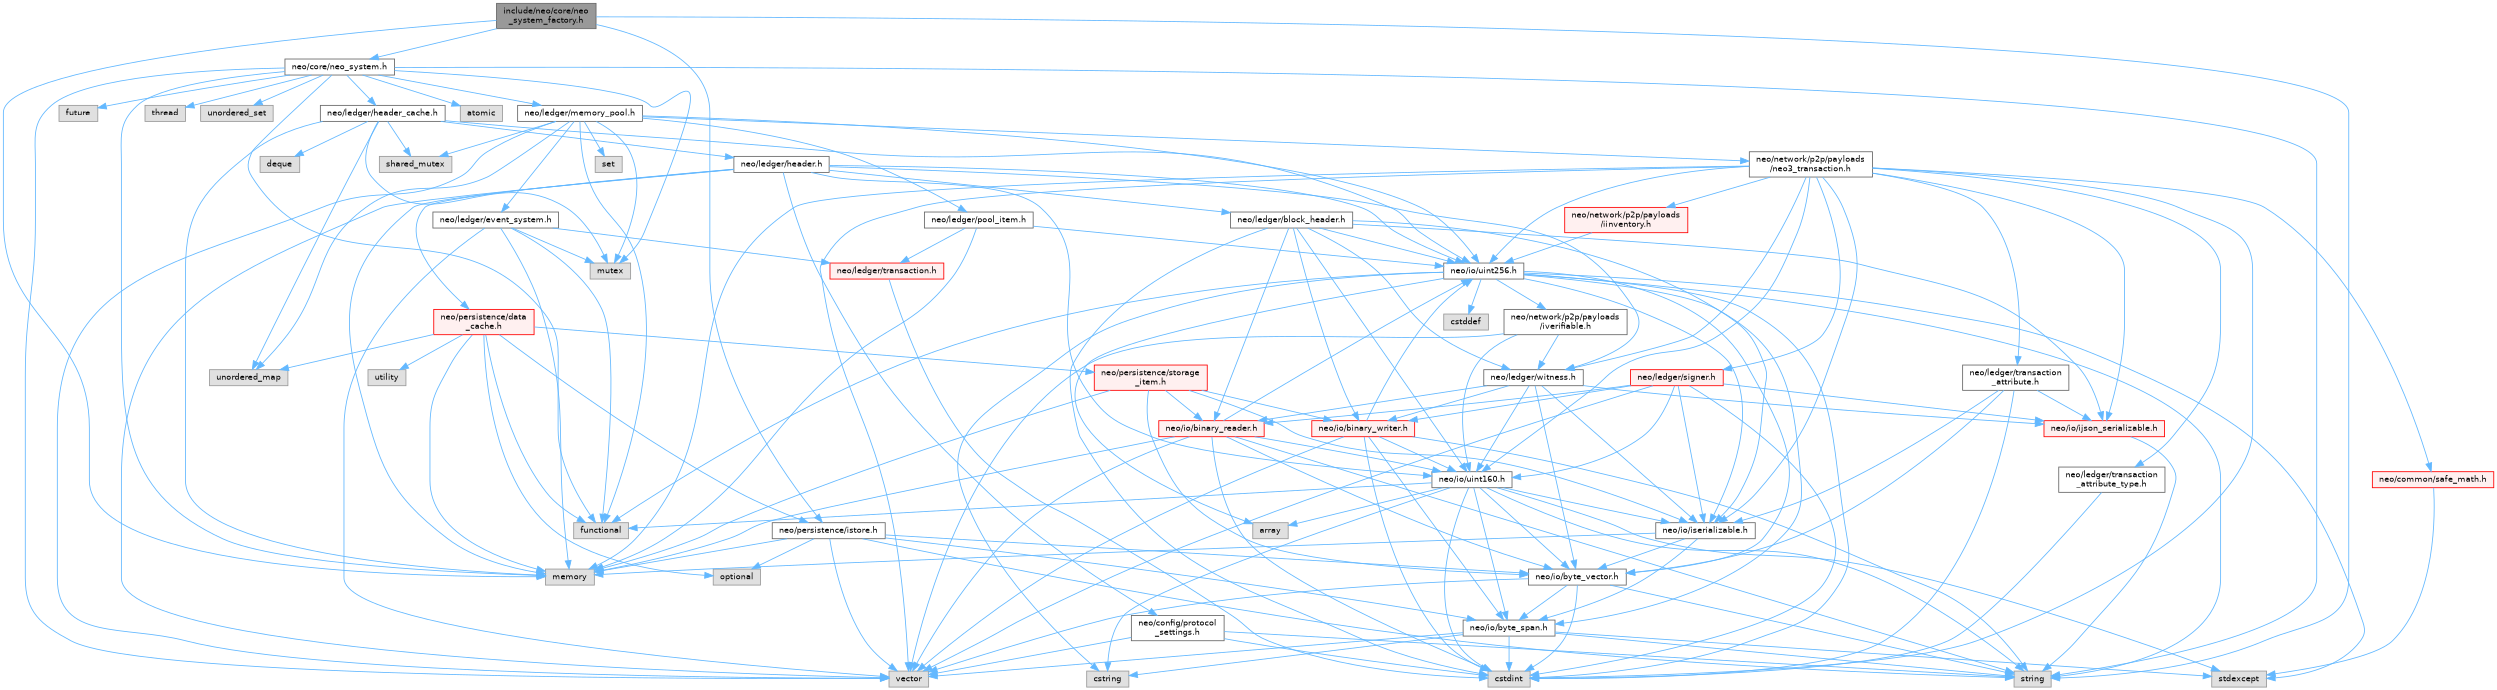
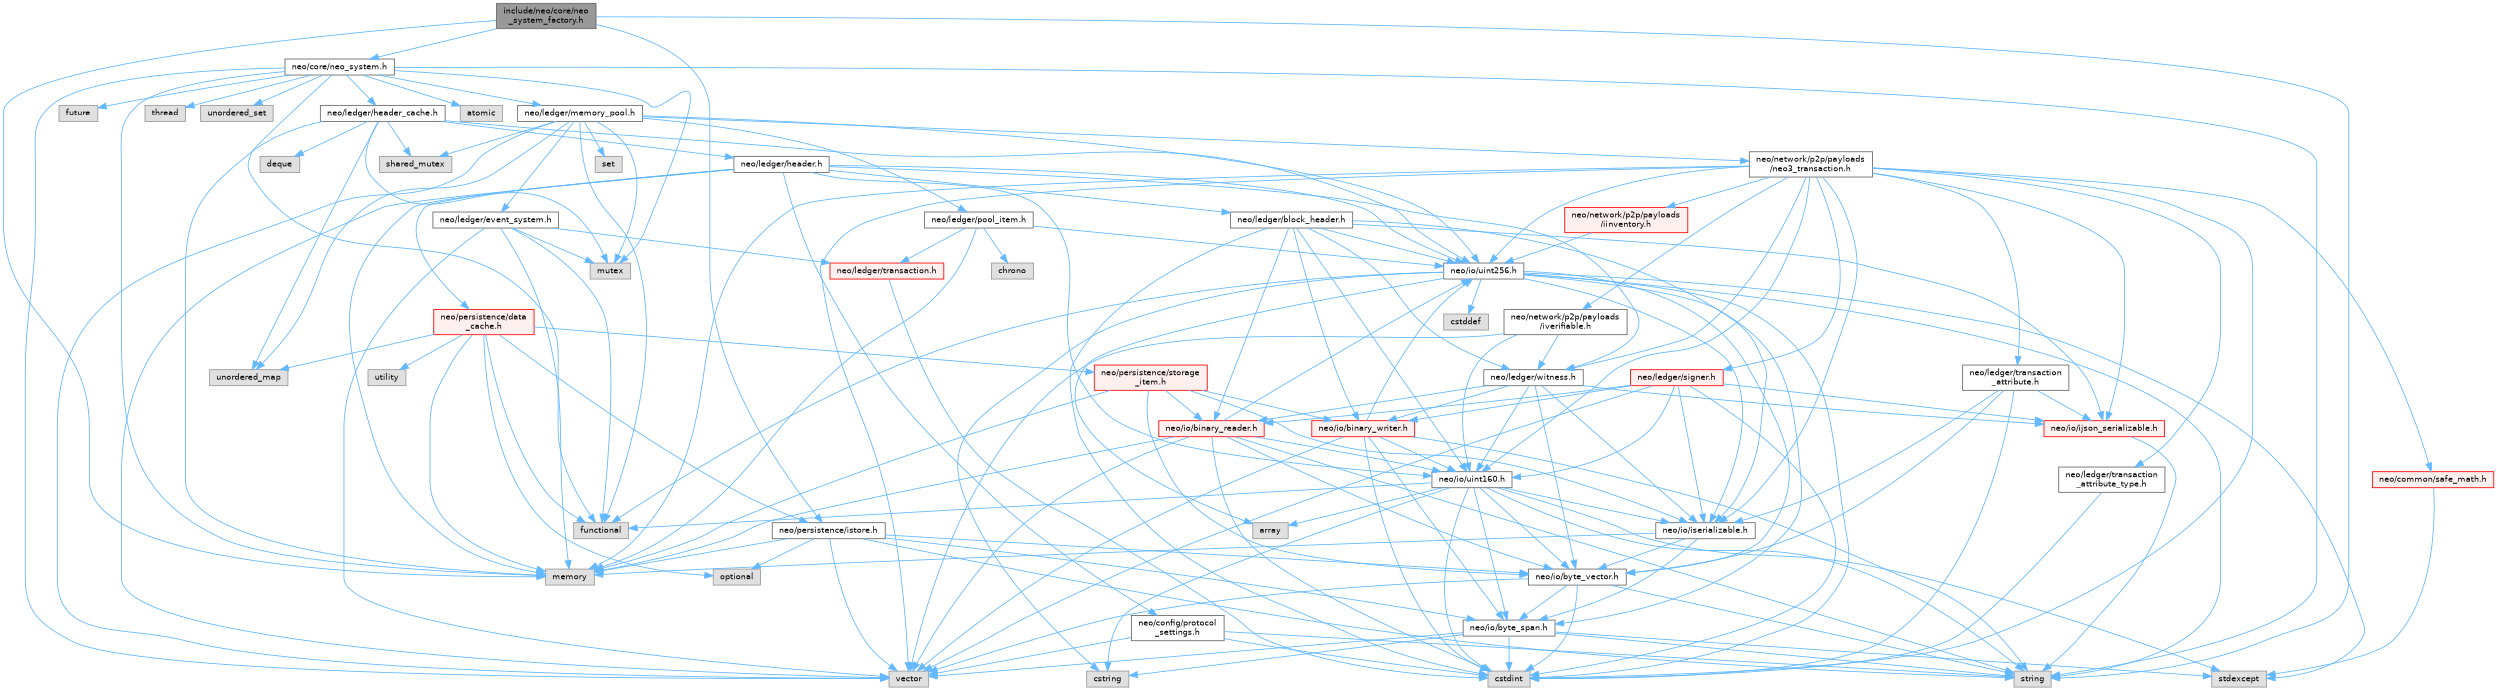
none -> (1013, 271)
(1517, 292) -> (1687, 238)
